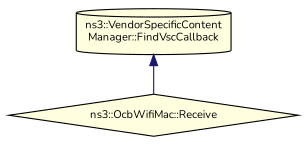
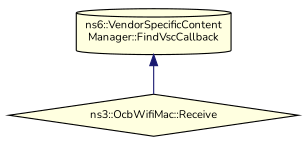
(154, 32) -> (154, 32)
